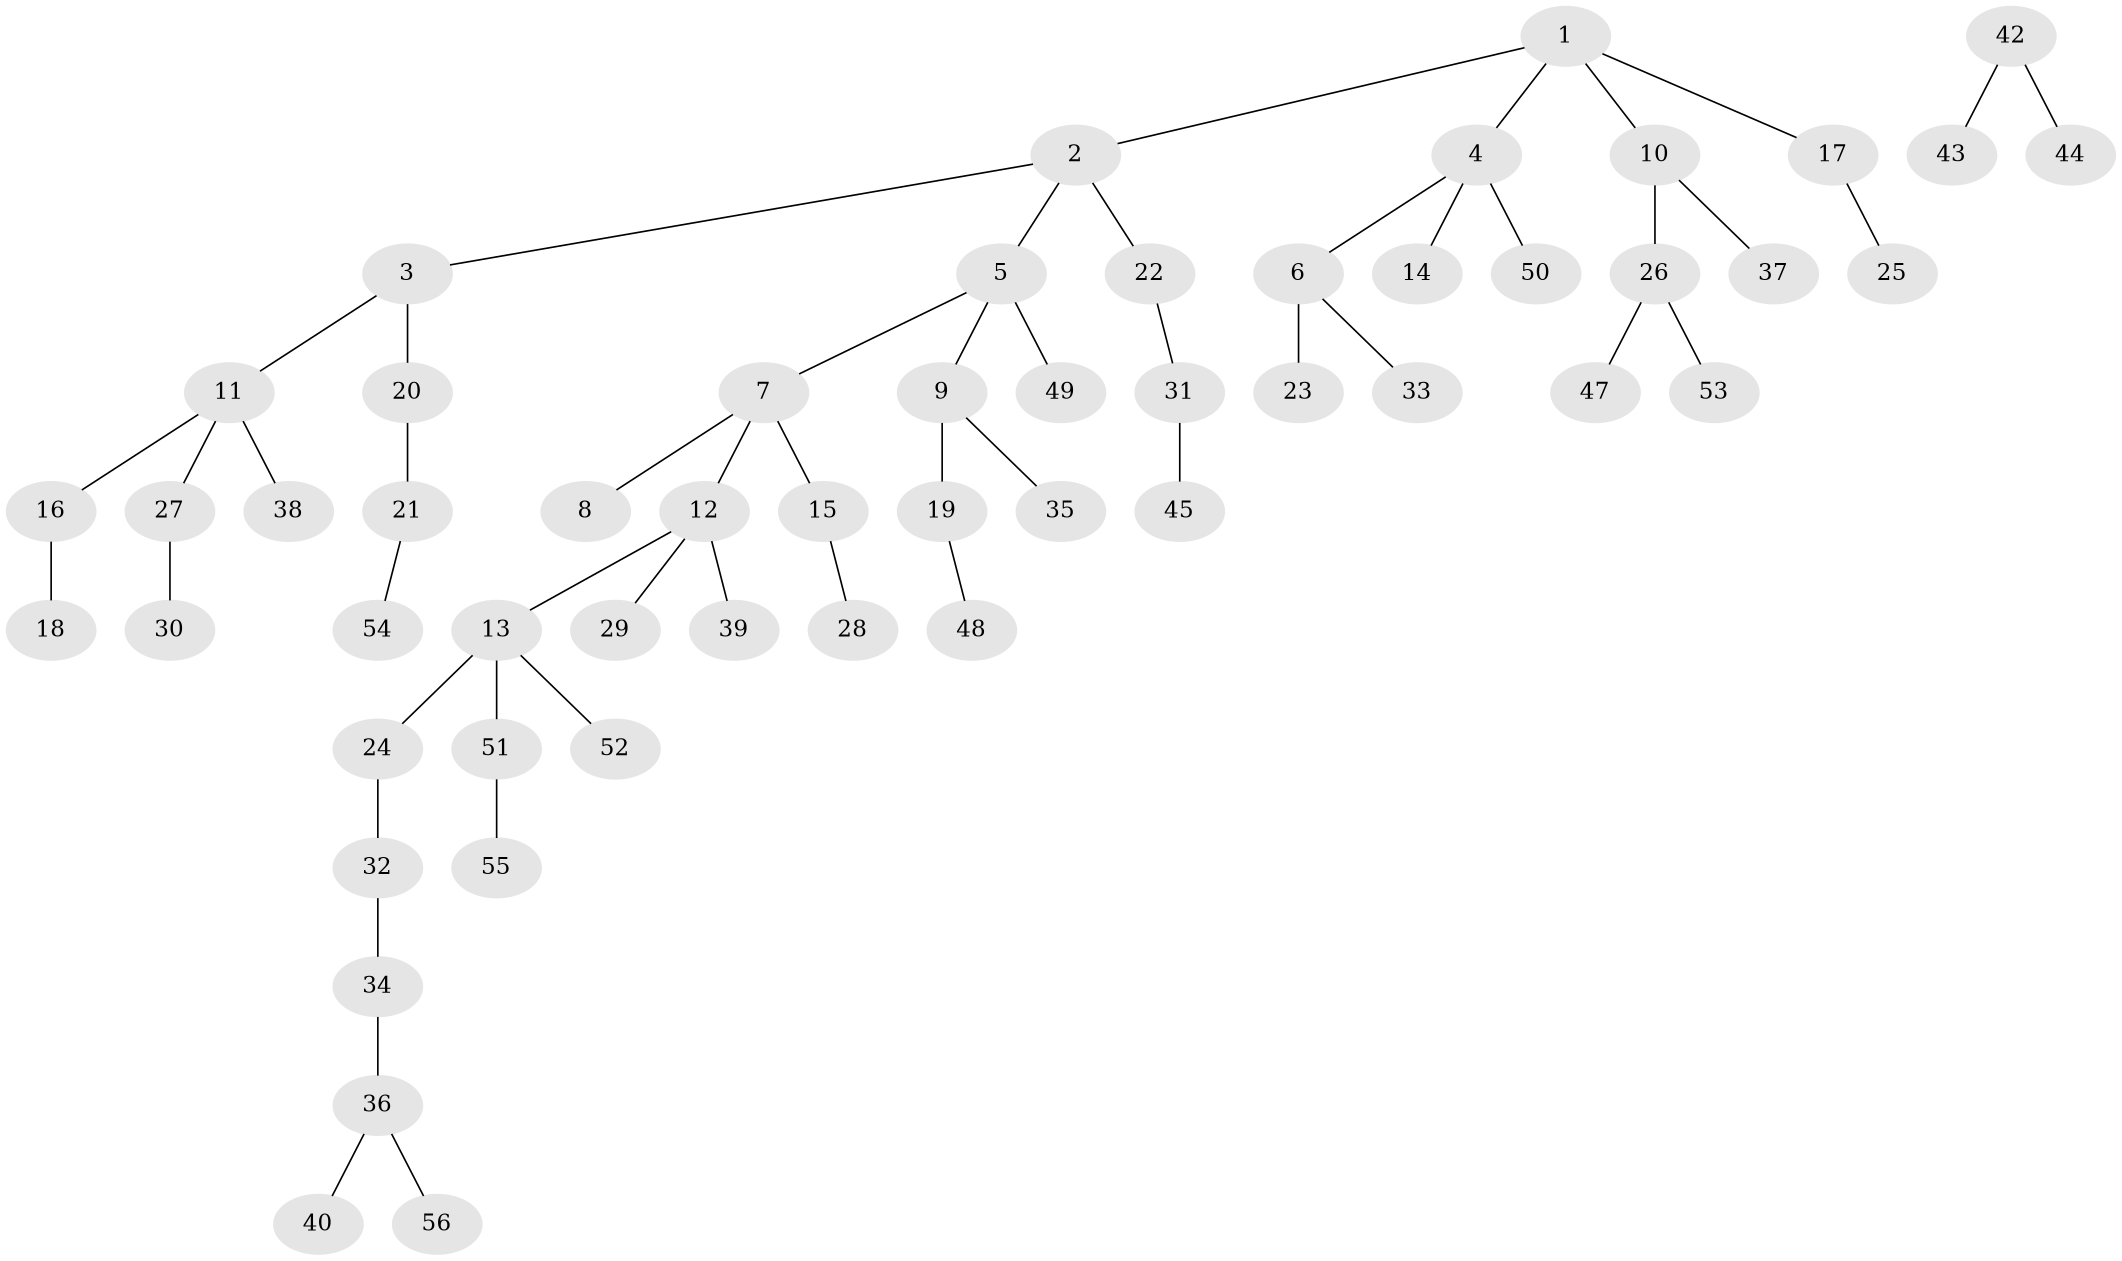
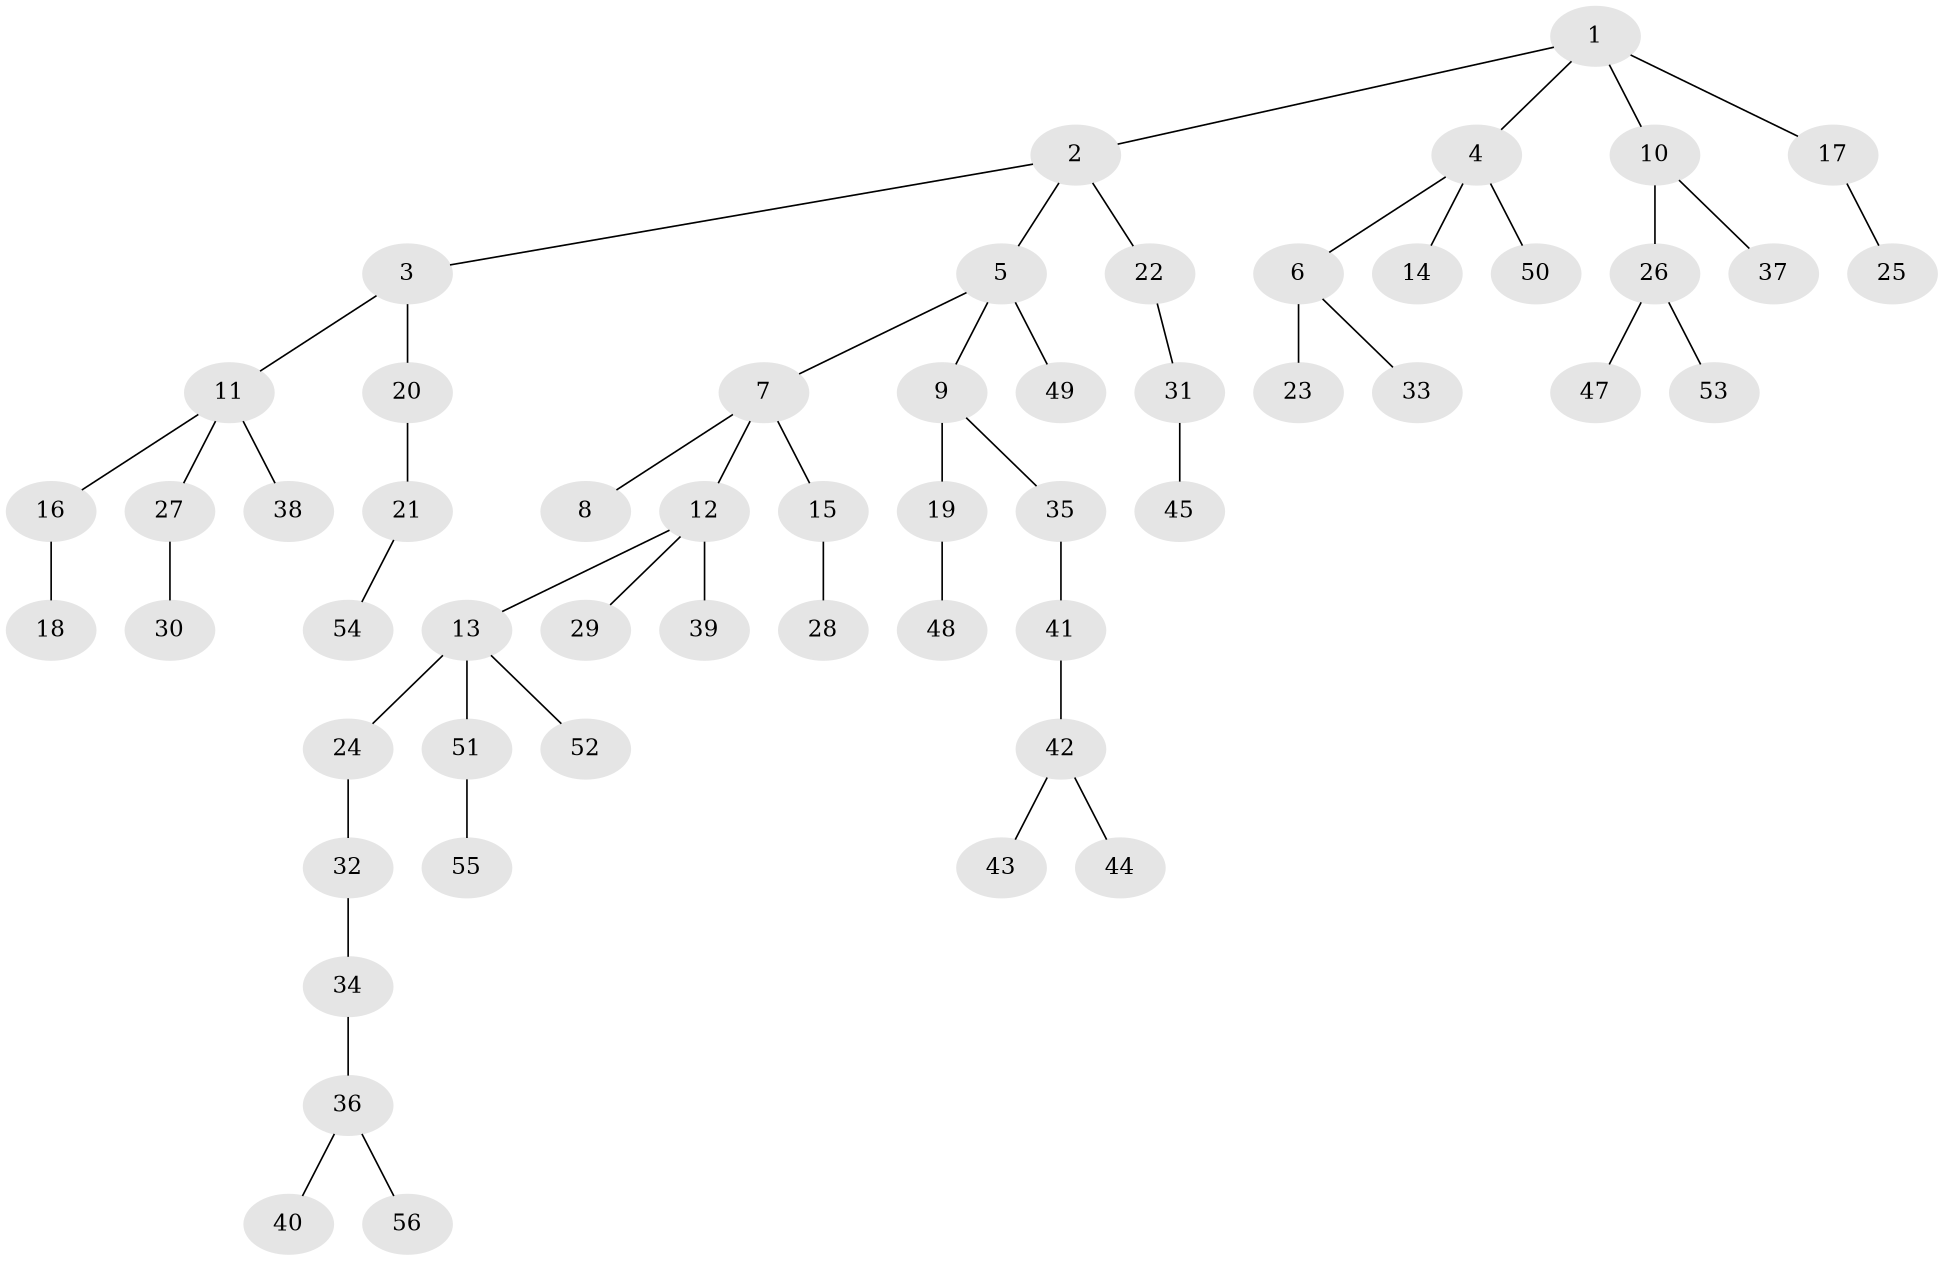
none -> (1061, 630)
